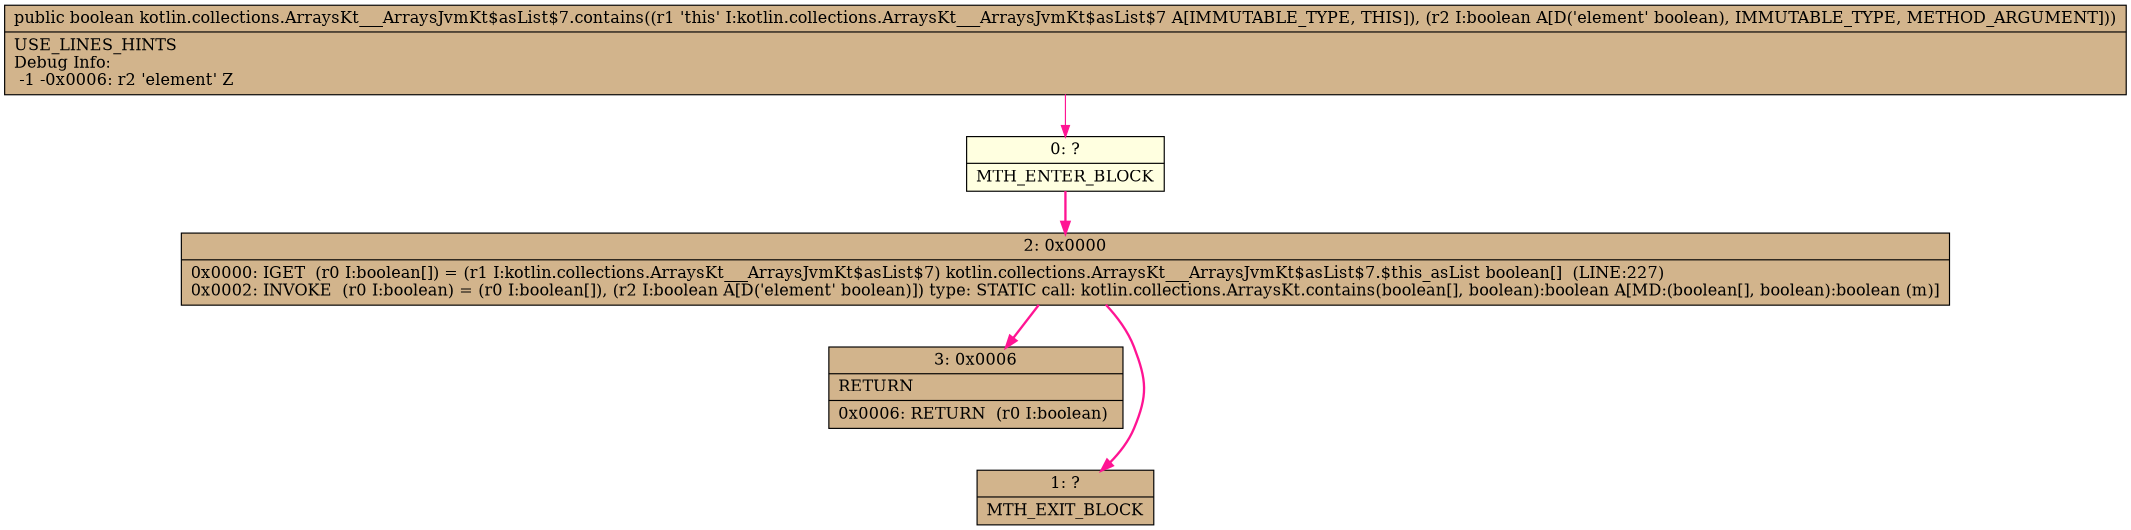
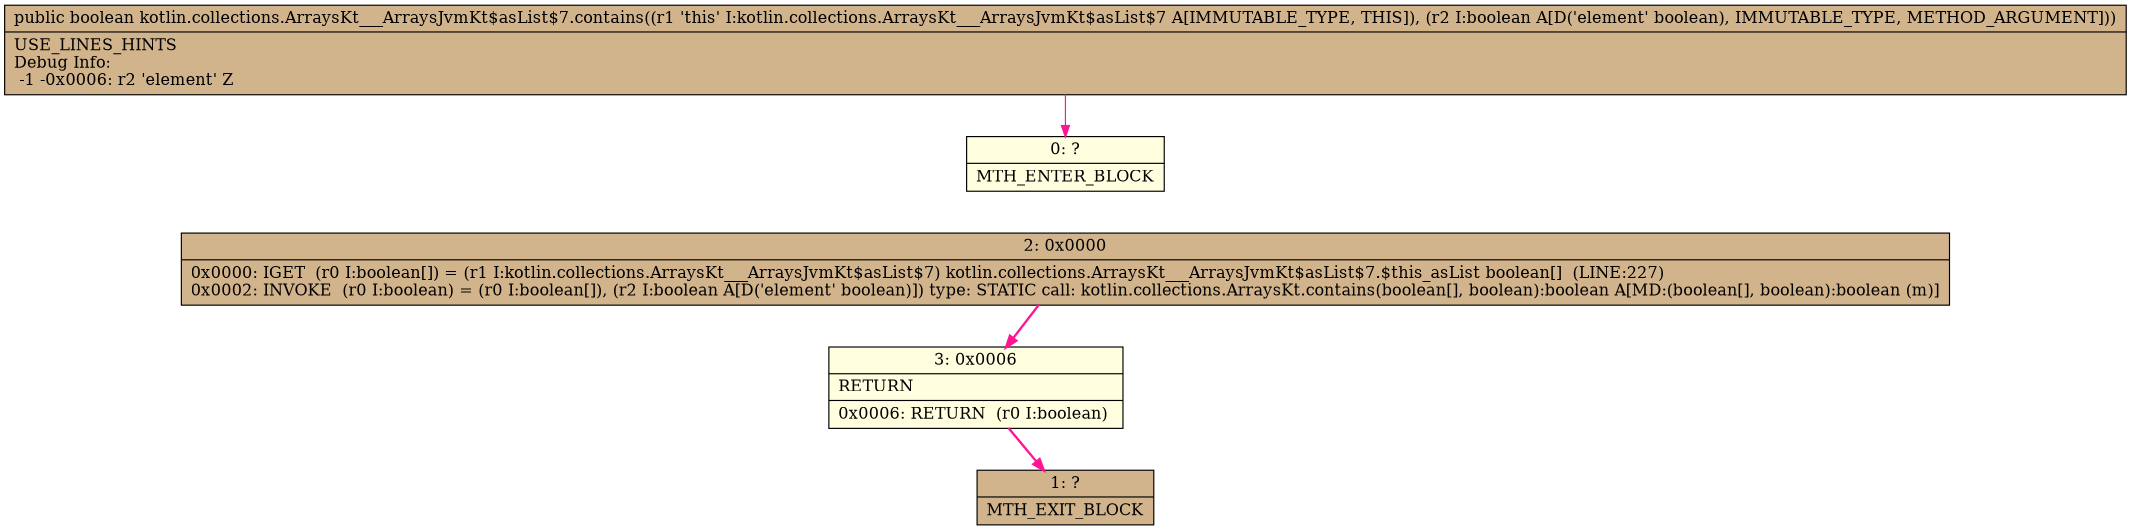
(1065, 206) -> none
(1144, 383) -> (1022, 445)
(976, 388) -> (976, 388)
